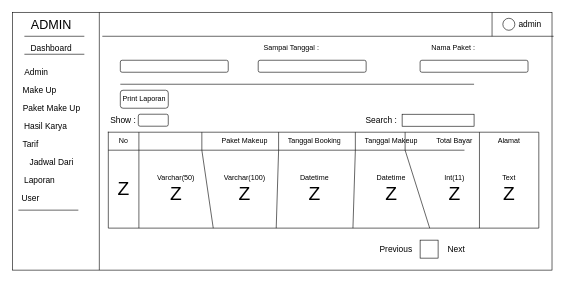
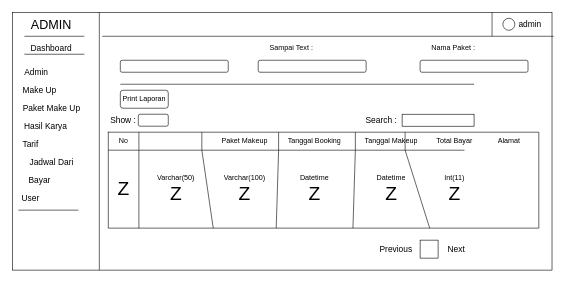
(292, 48) -> (292, 48)
(40, 180) -> (40, 180)
(509, 189) -> none
